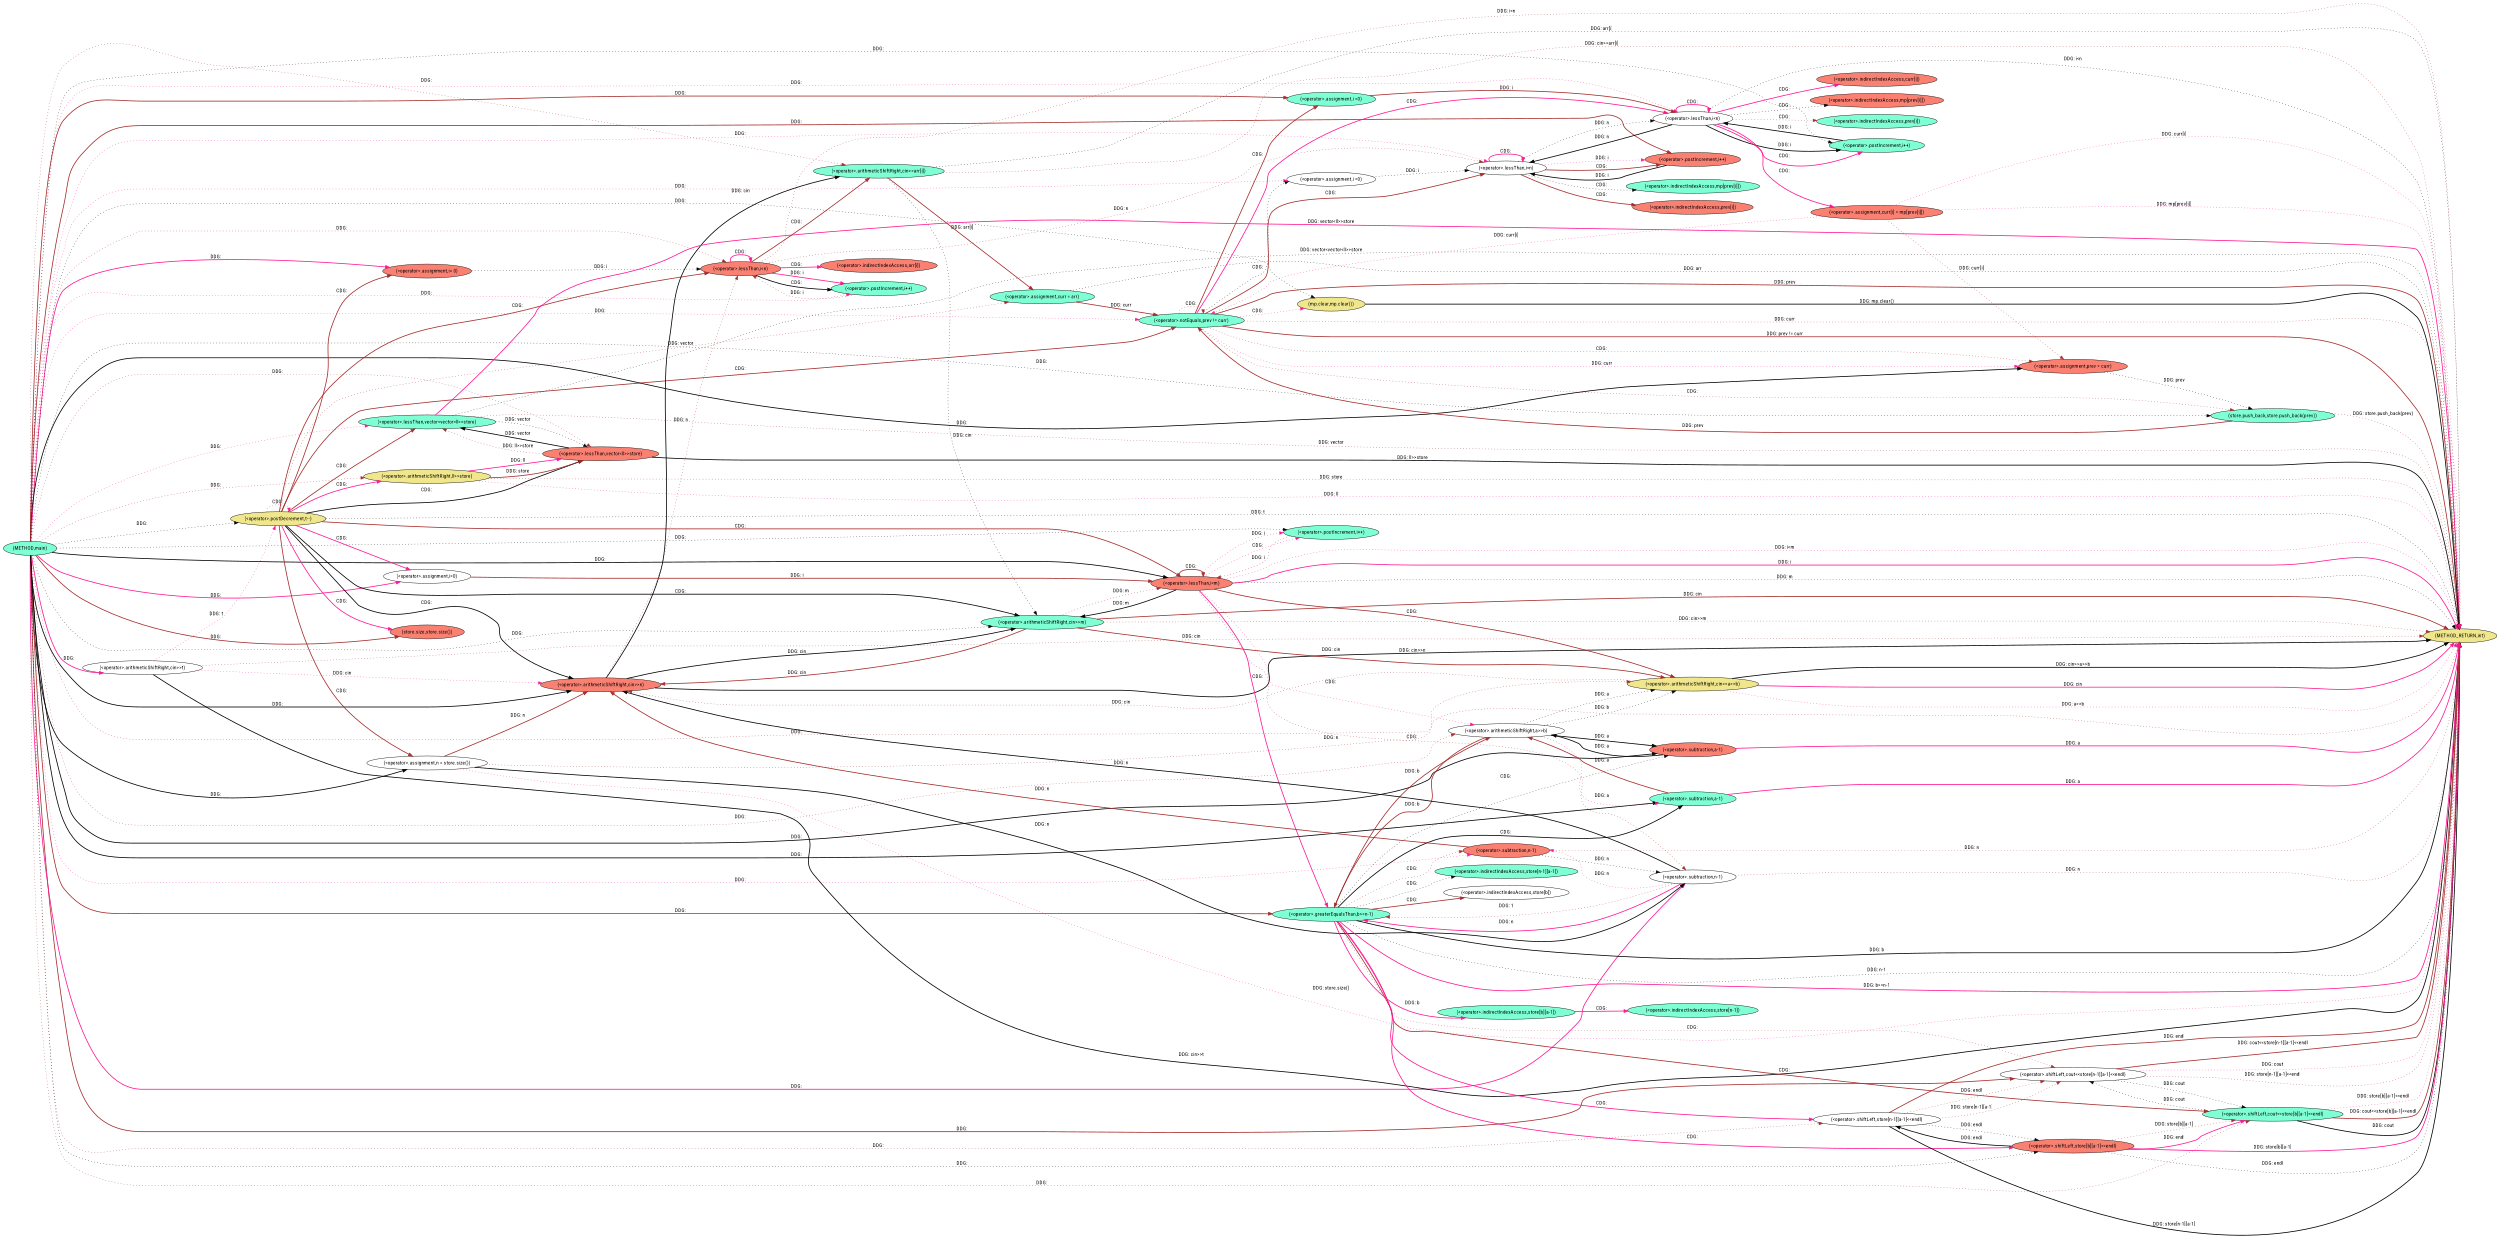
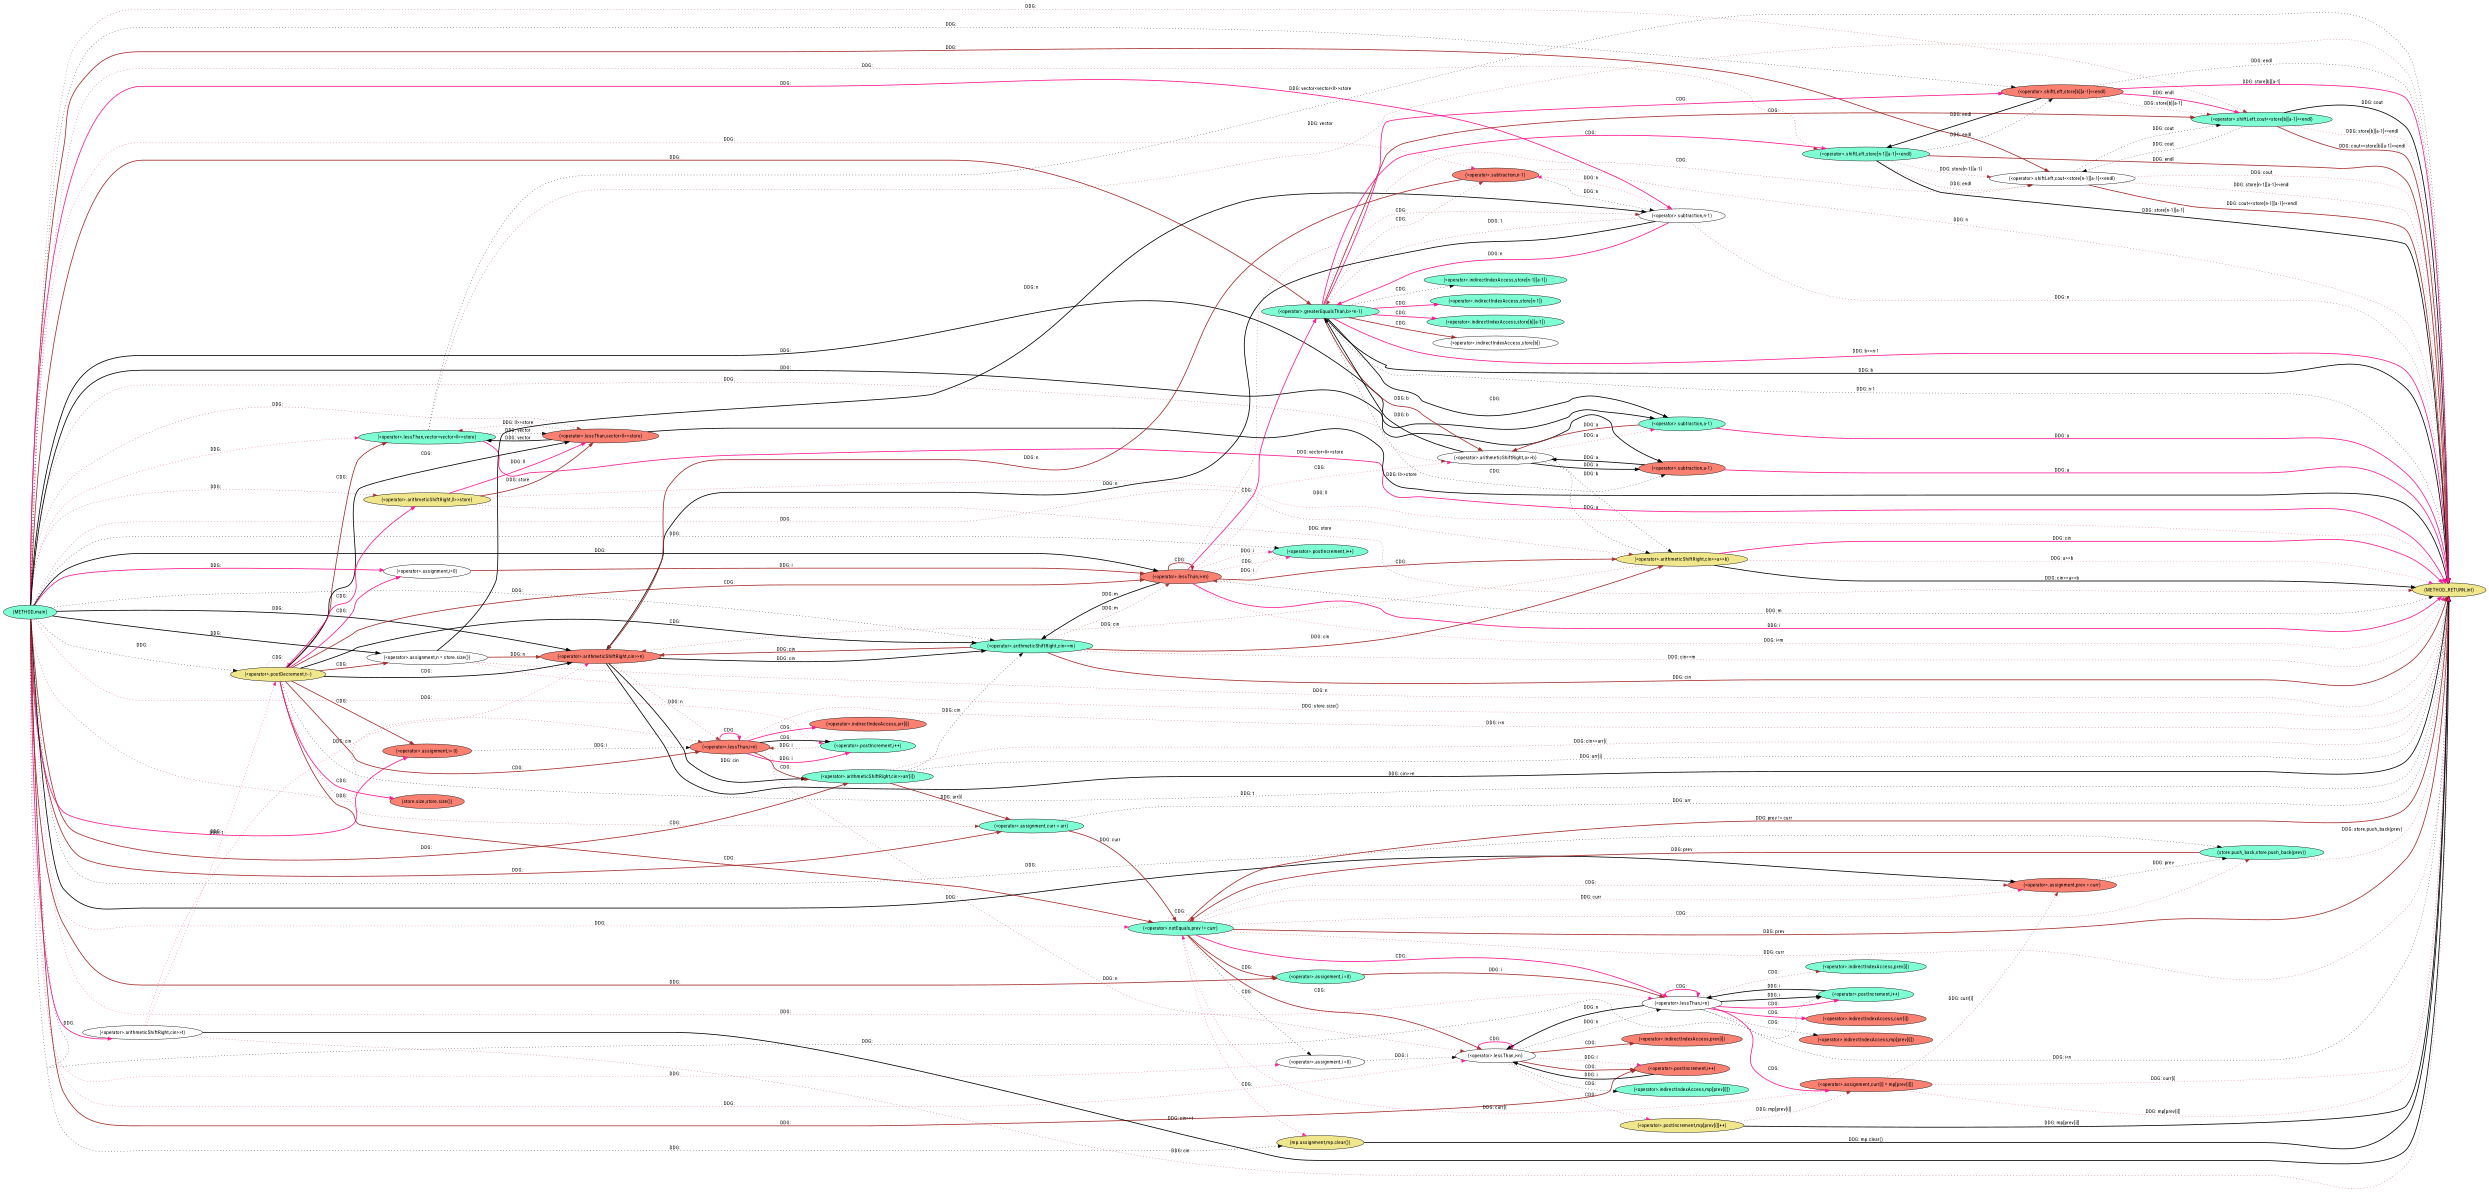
(213, 65) -> (351, 859)
(1331, 304) -> (1320, 1143)
(681, 343) -> (676, 823)
(203, 638) -> (415, 876)
(1408, 812) -> (1378, 406)
(1413, 1003) -> (1402, 313)
(1599, 1011) -> (1404, 306)
(1877, 1120) -> (1866, 154)
none -> (1682, 1125)
